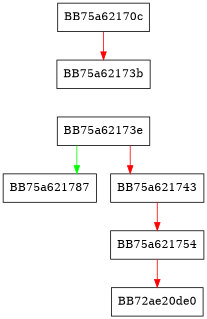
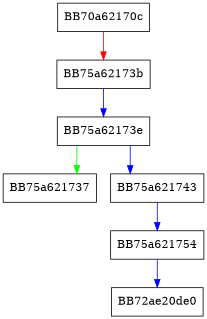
(104, 17) -> (104, 17)
none -> (104, 99)
(130, 156) -> (130, 156)
(50, 188) -> (50, 188)
(157, 212) -> (157, 212)
(157, 269) -> (157, 269)
